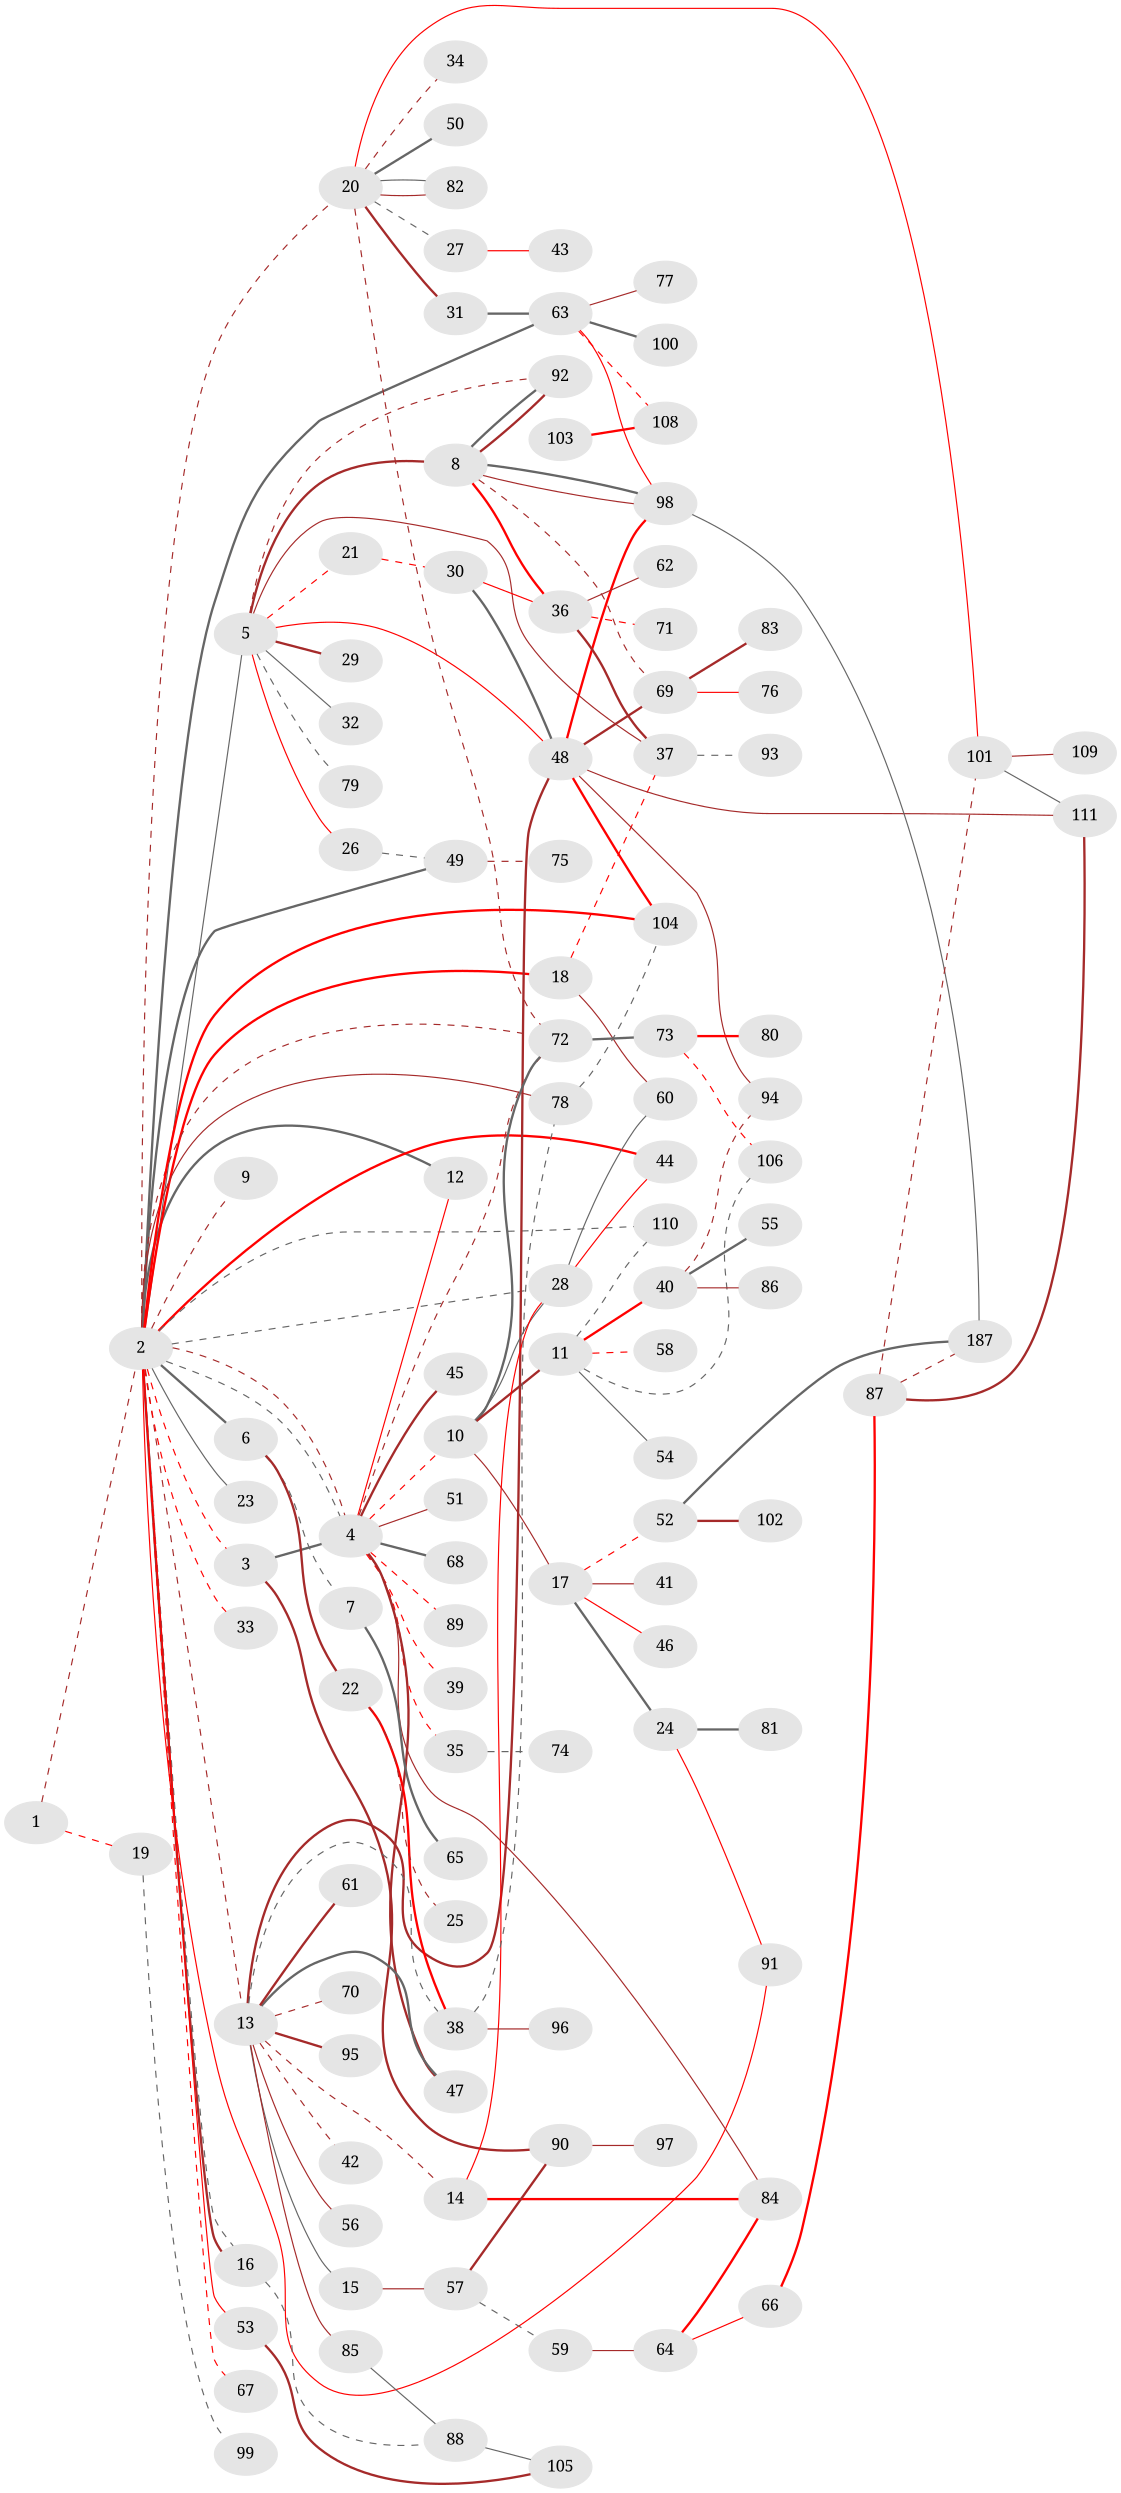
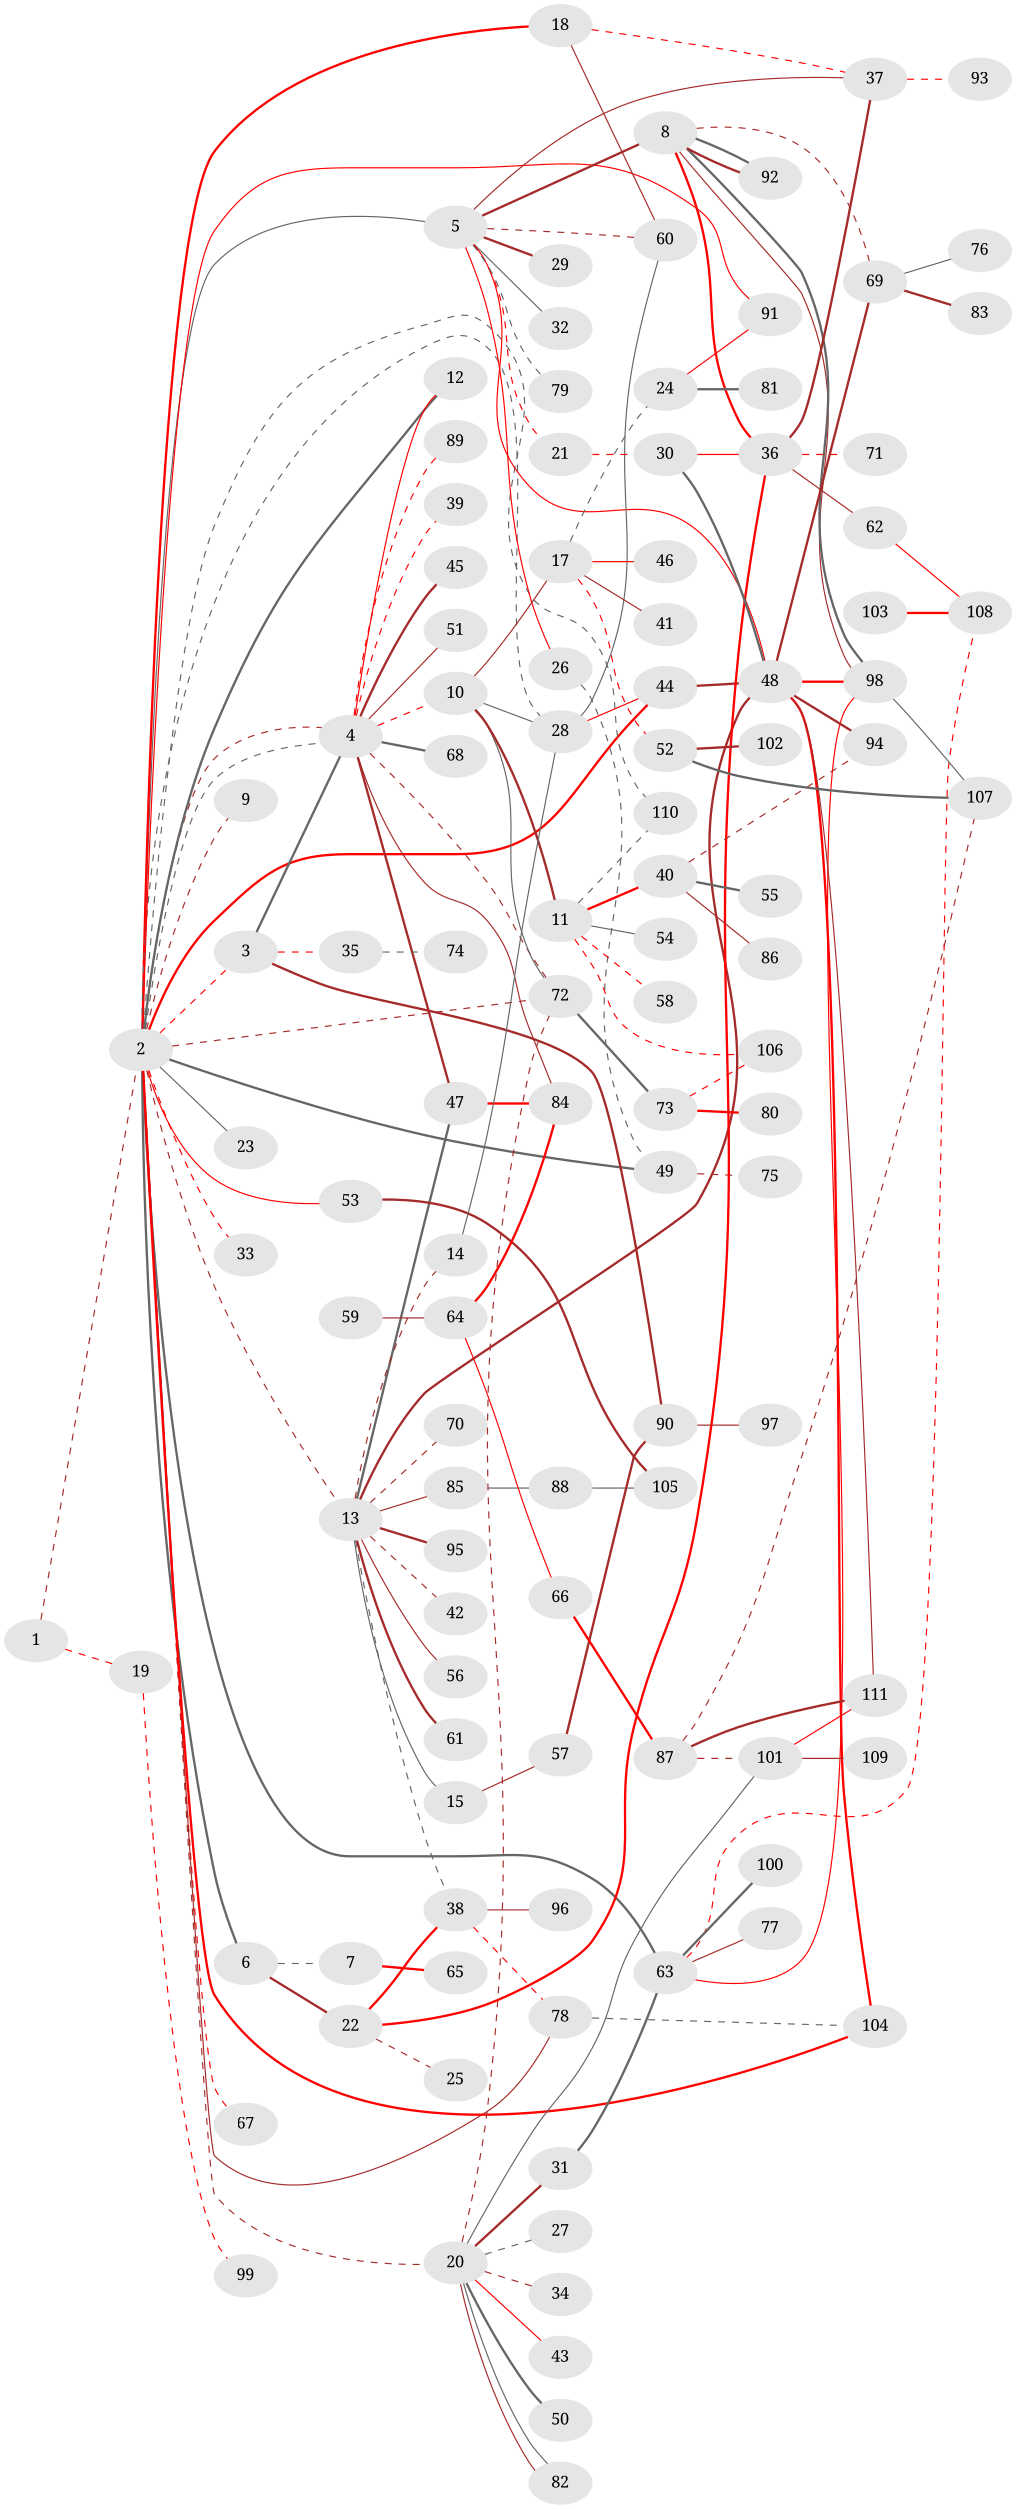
(866, 102) -> (609, 2008)
(508, 251) -> (508, 2310)
(340, 440) -> (561, 232)
none -> (927, 570)
none -> (718, 685)
(718, 692) -> (928, 266)
(718, 755) -> (928, 79)
(1032, 787) -> (823, 1727)
(704, 909) -> (823, 713)
(508, 1239) -> (511, 836)
none -> (721, 1332)
(980, 1341) -> (980, 798)
(725, 1342) -> (632, 1032)
(522, 1638) -> (508, 1963)
(401, 1645) -> (298, 952)
(613, 1656) -> (604, 471)
(390, 1679) -> (395, 1967)
(499, 1740) -> (508, 1018)
(164, 2161) -> (167, 1980)
(613, 2199) -> (508, 1104)
(246, 2266) -> none
(508, 2320) -> none
